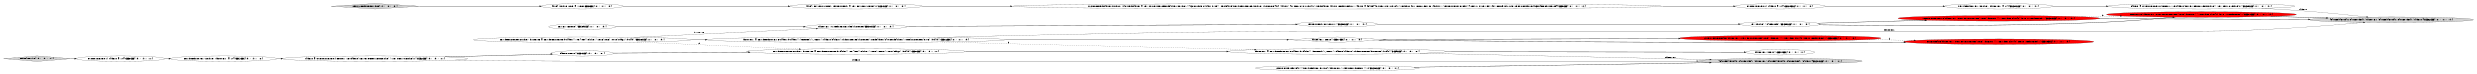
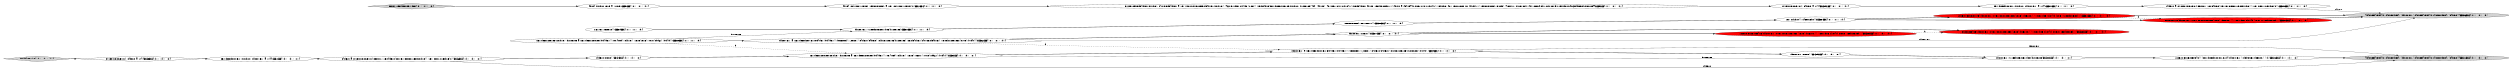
none -> (2034, 58)
(121, 59) -> (139, 59)
